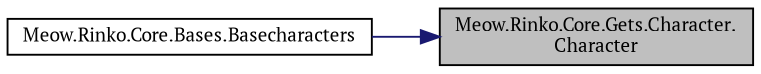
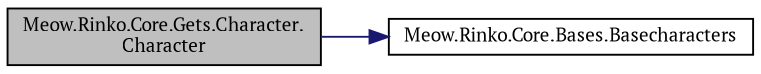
(396, 37) -> (345, 37)
